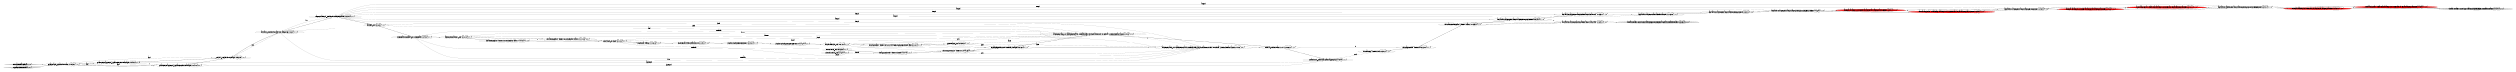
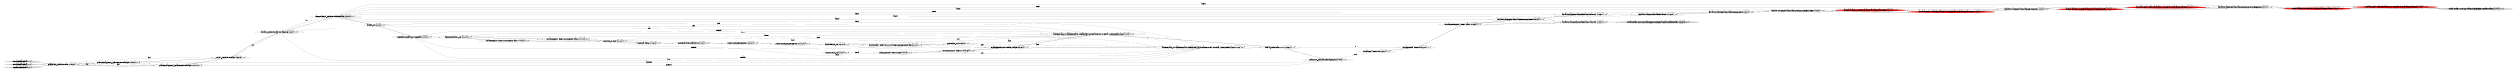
(837, 50) -> none
none -> (22, 61)
